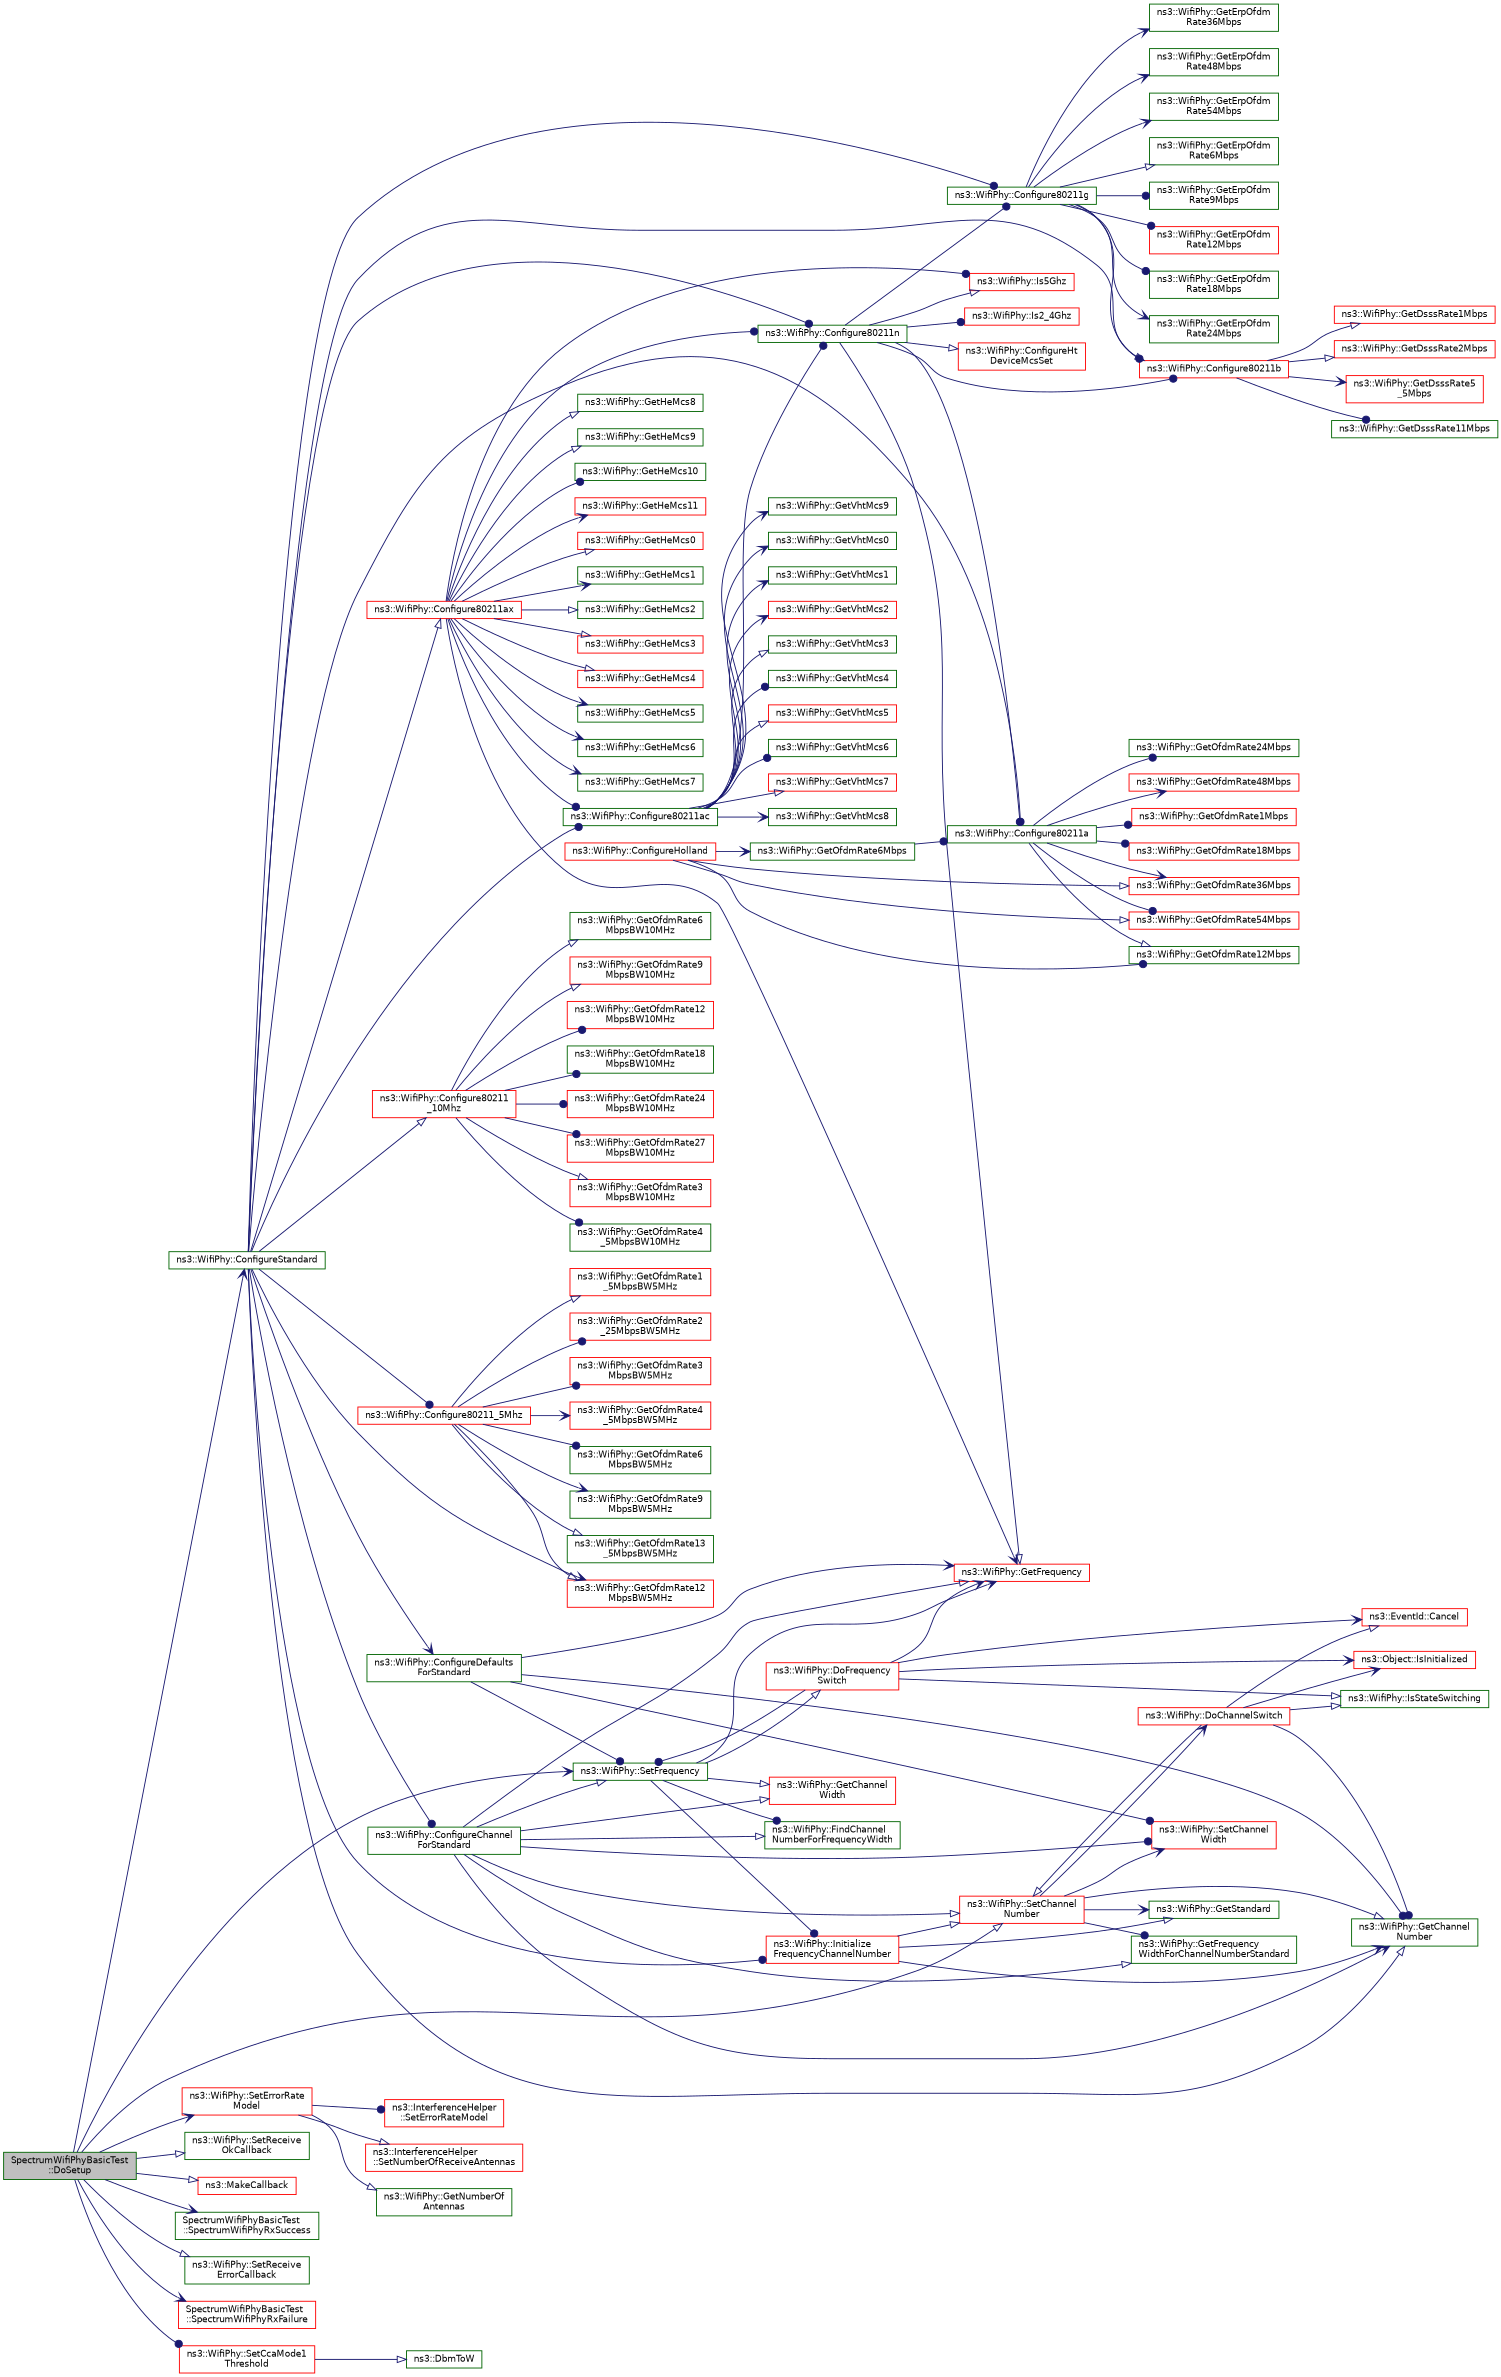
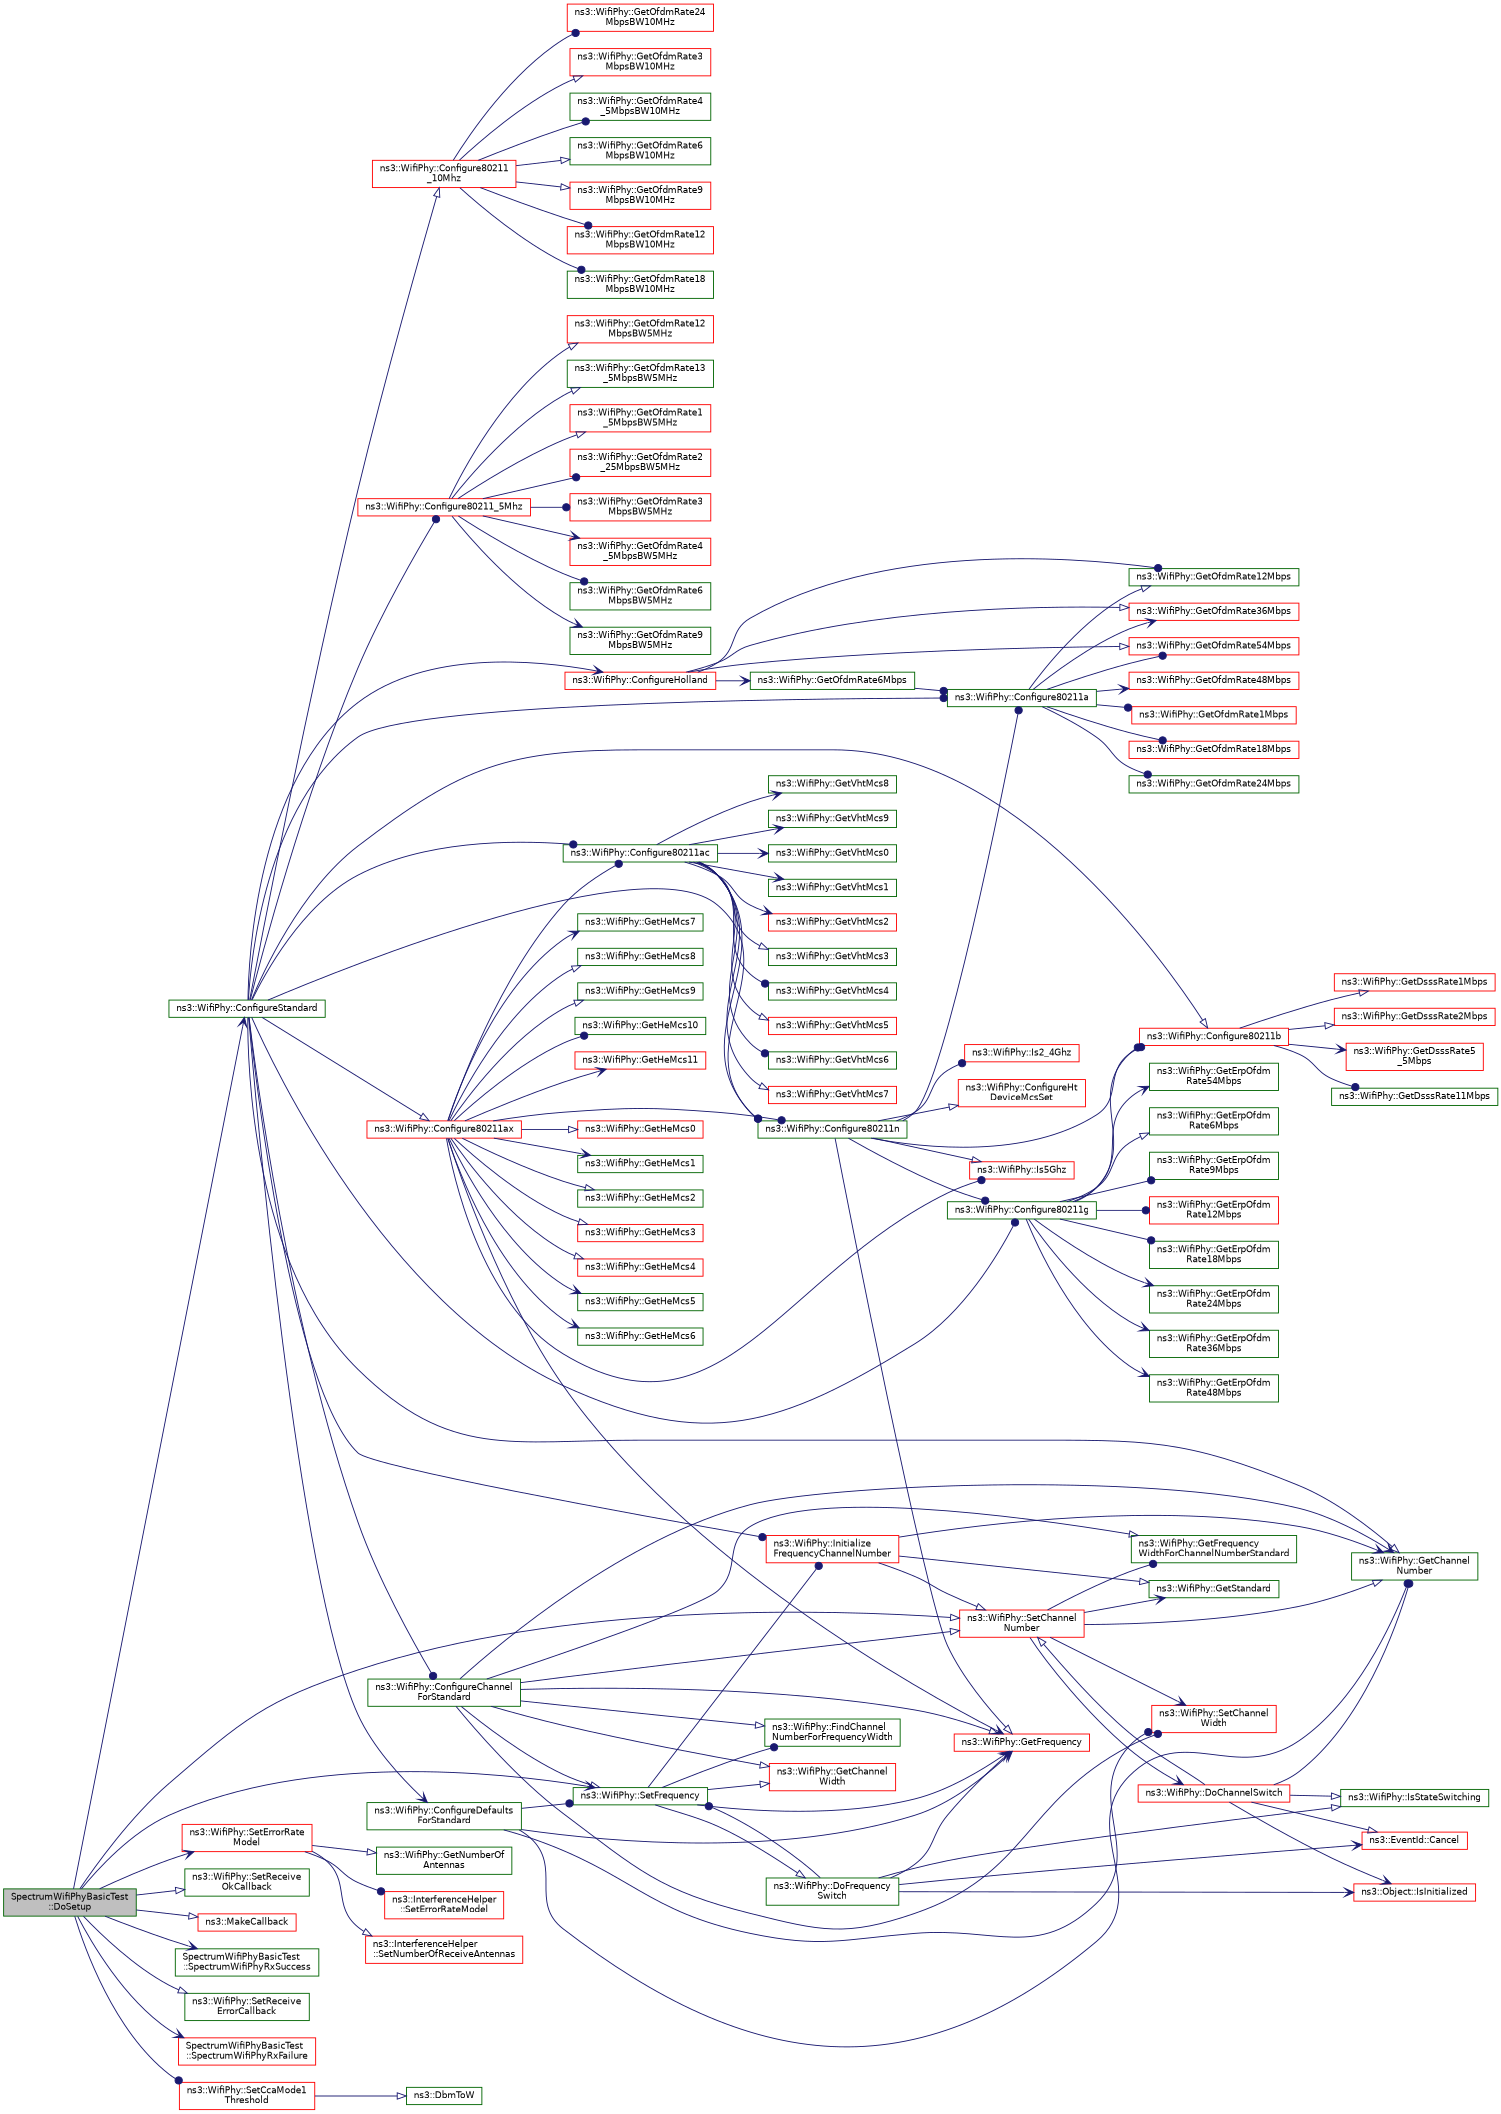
(640, 1149) -> none
(382, 1457) -> (320, 742)
(832, 1676) -> (832, 1892)
